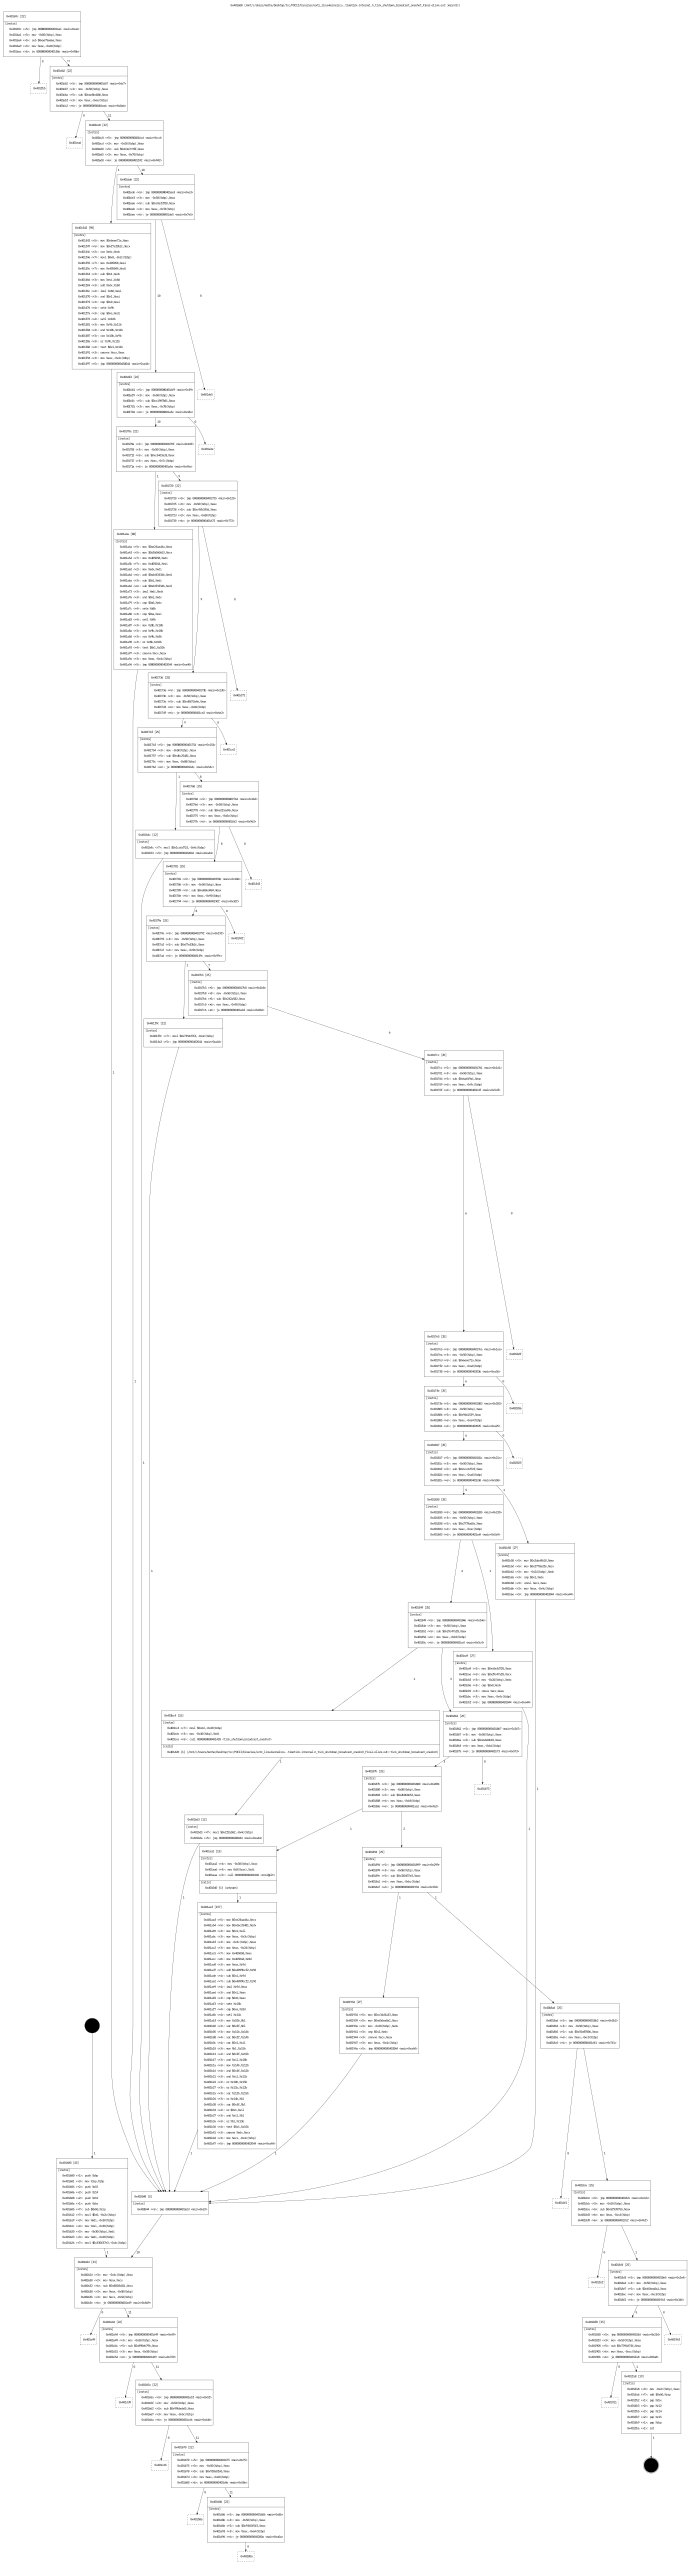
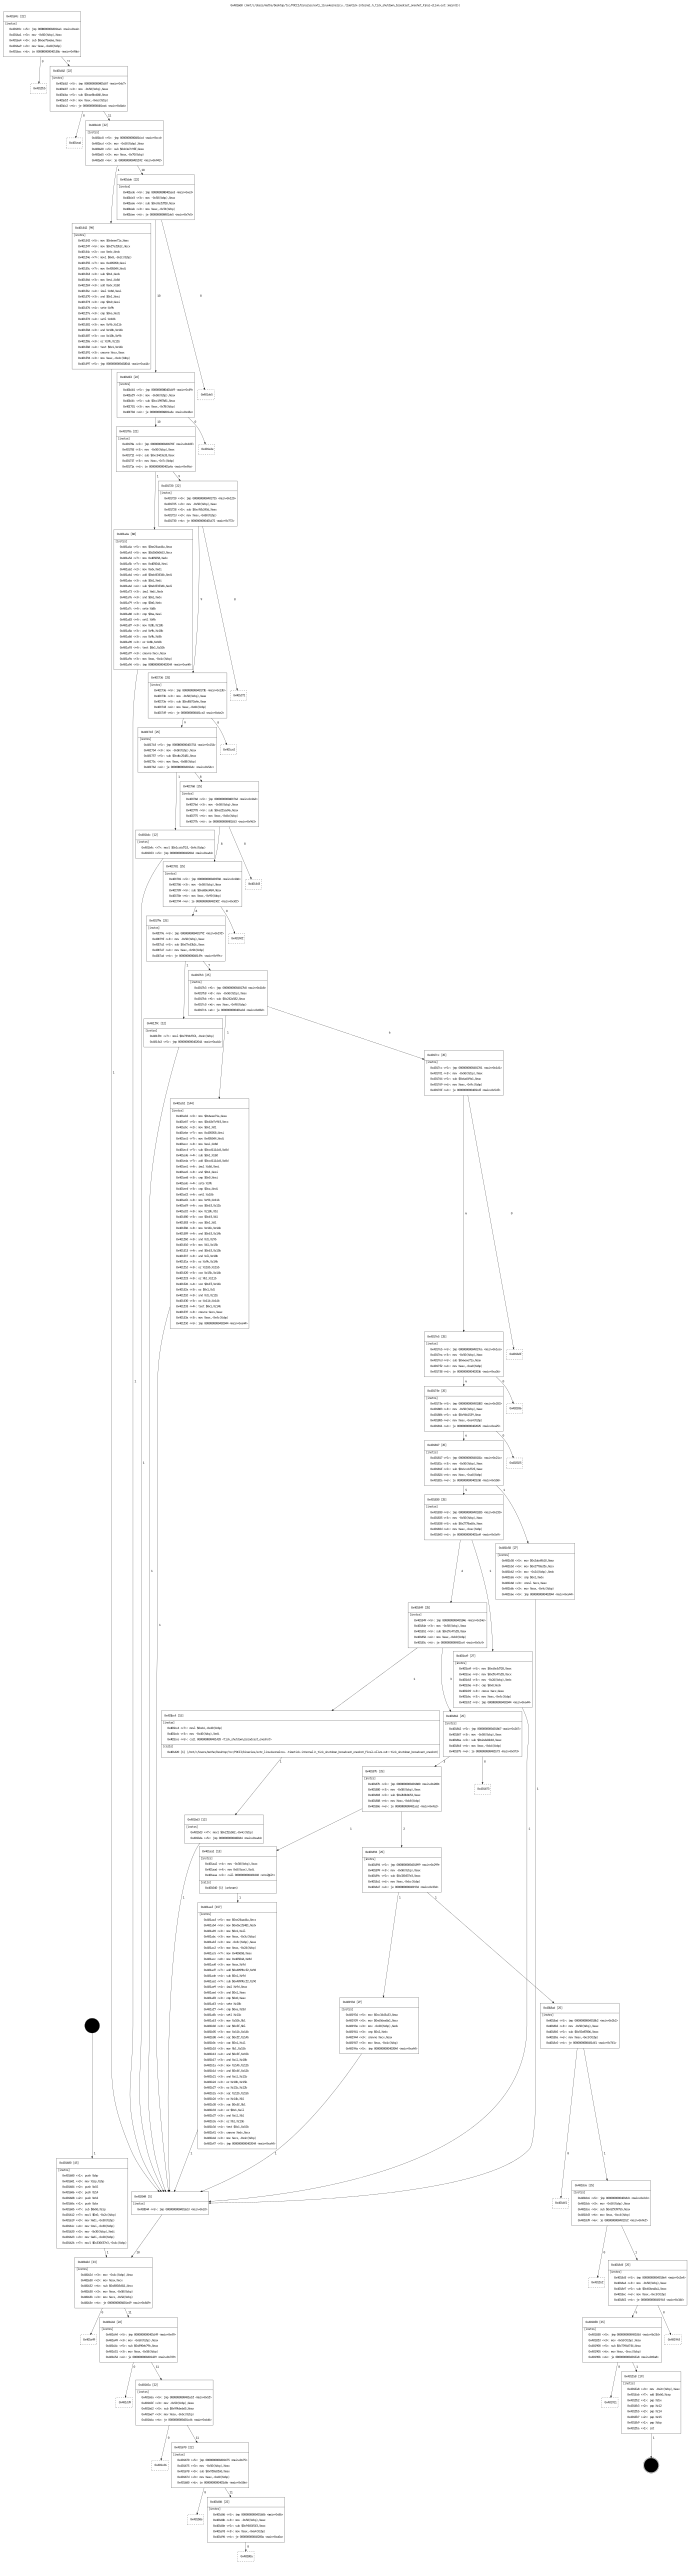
none -> (210, 1214)
